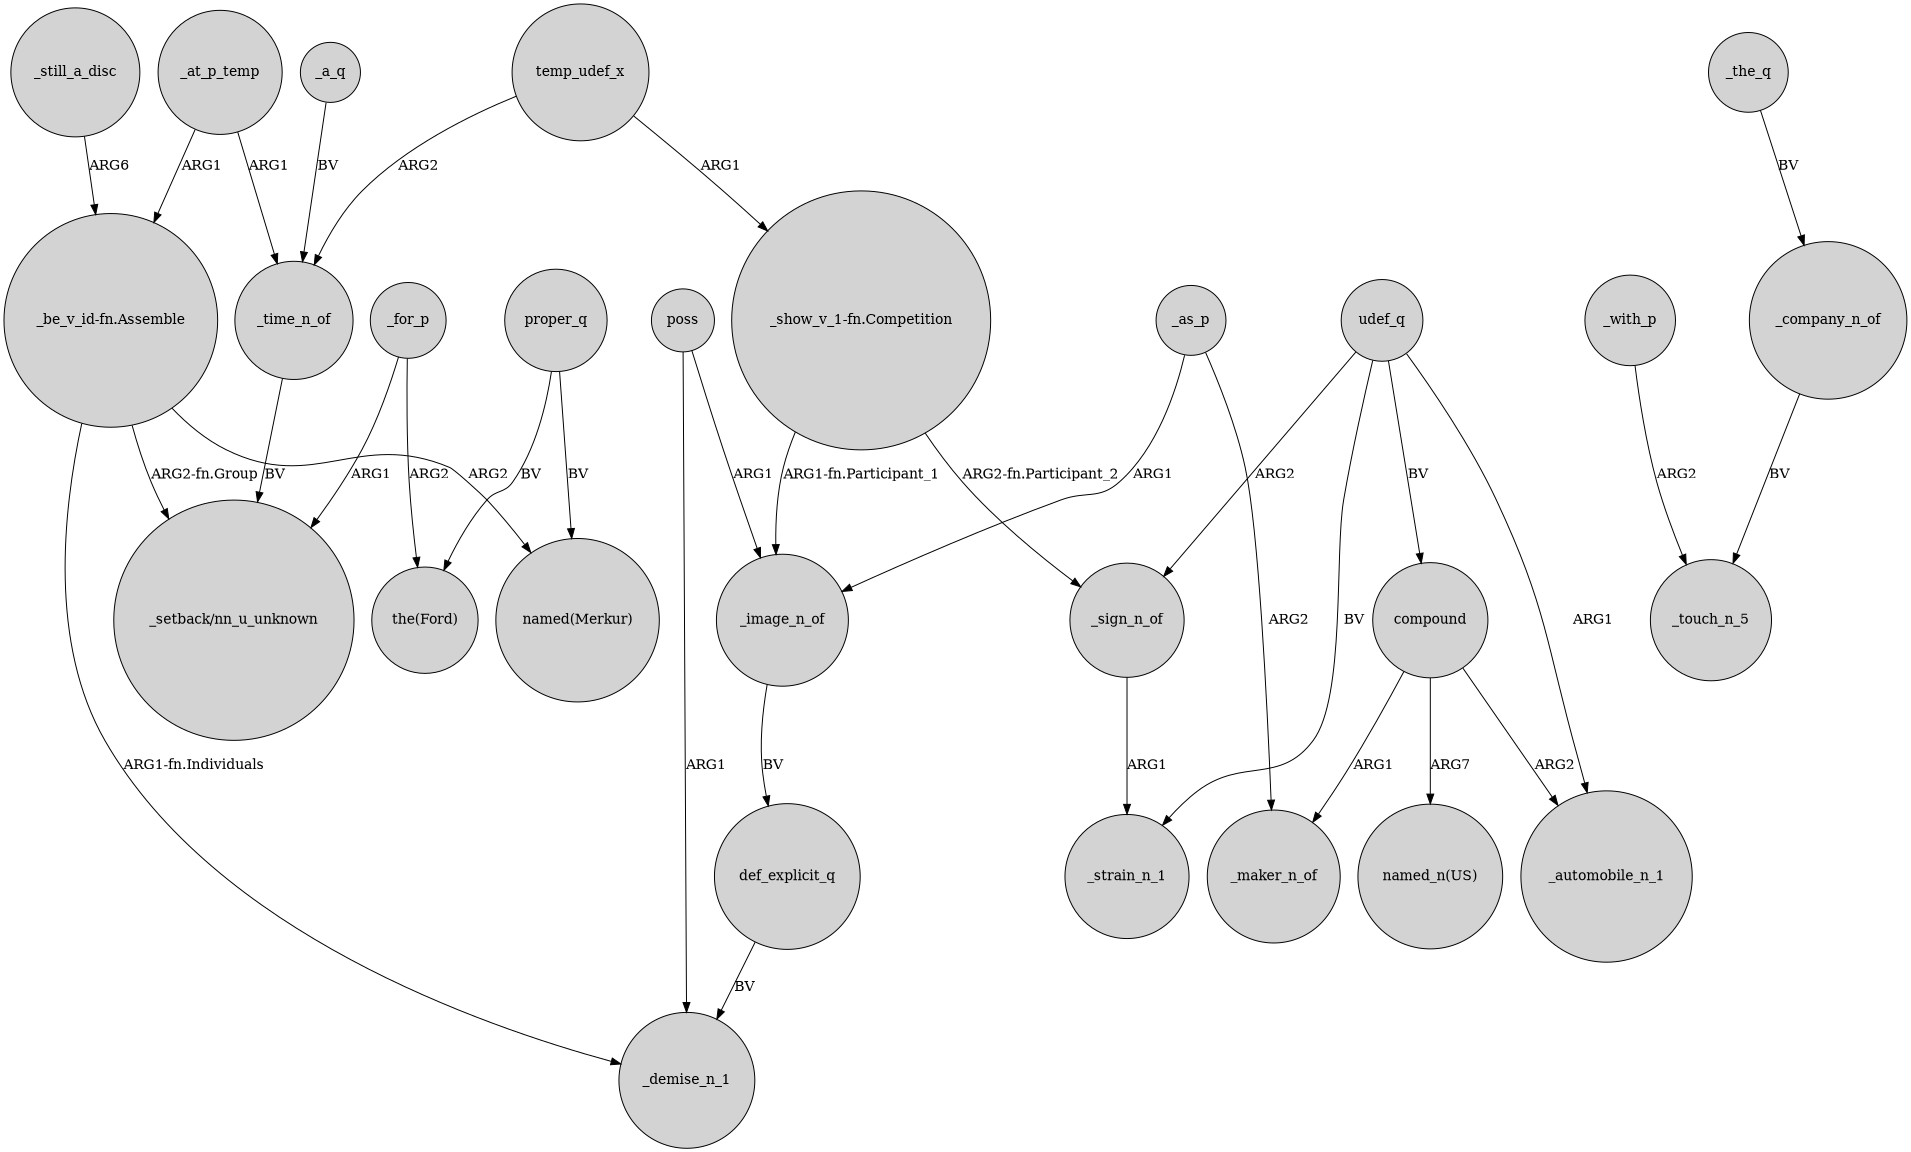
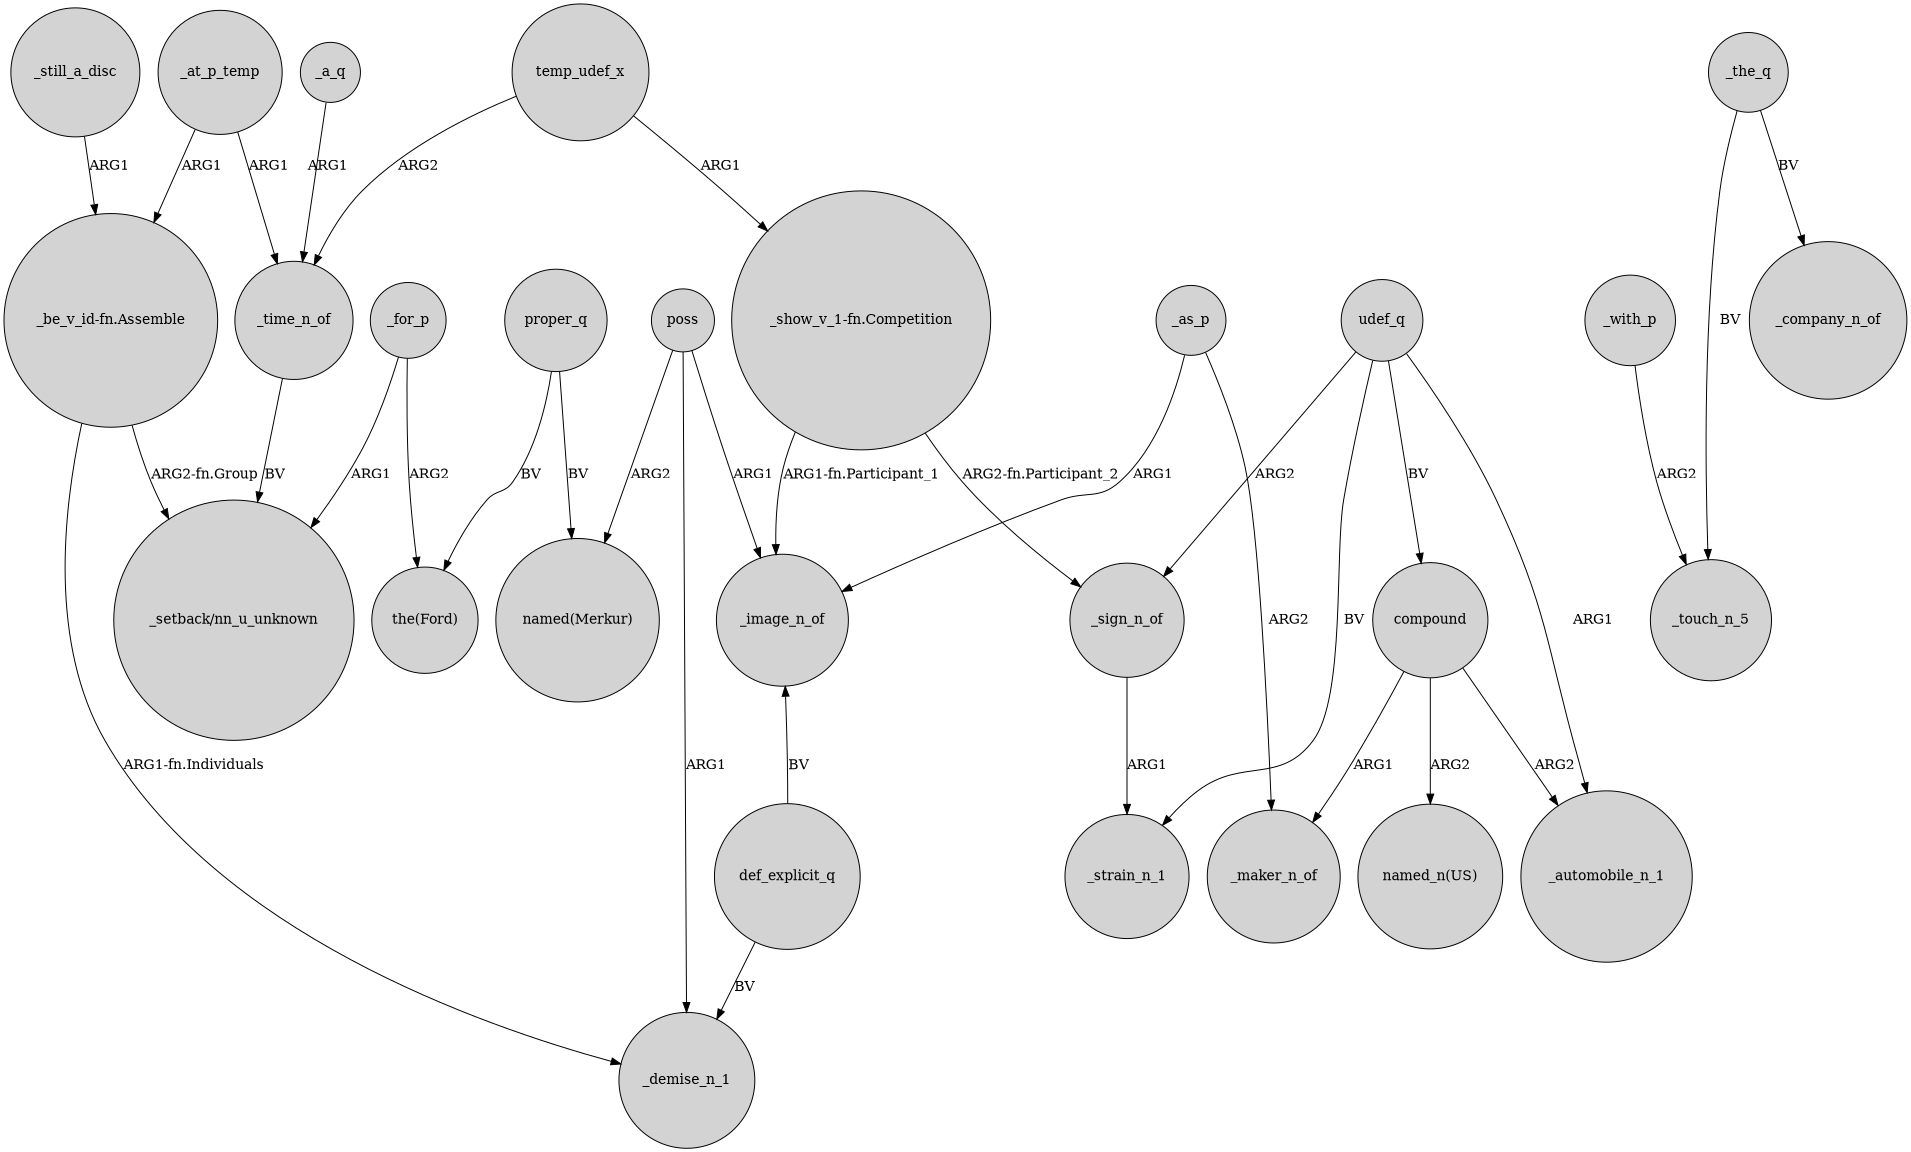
(109, 166) -> (109, 166)
(328, 166) -> (328, 166)
(347, 459) -> (640, 442)
(1768, 474) -> (1709, 329)
(761, 740) -> (787, 750)
(1450, 766) -> (1450, 766)
